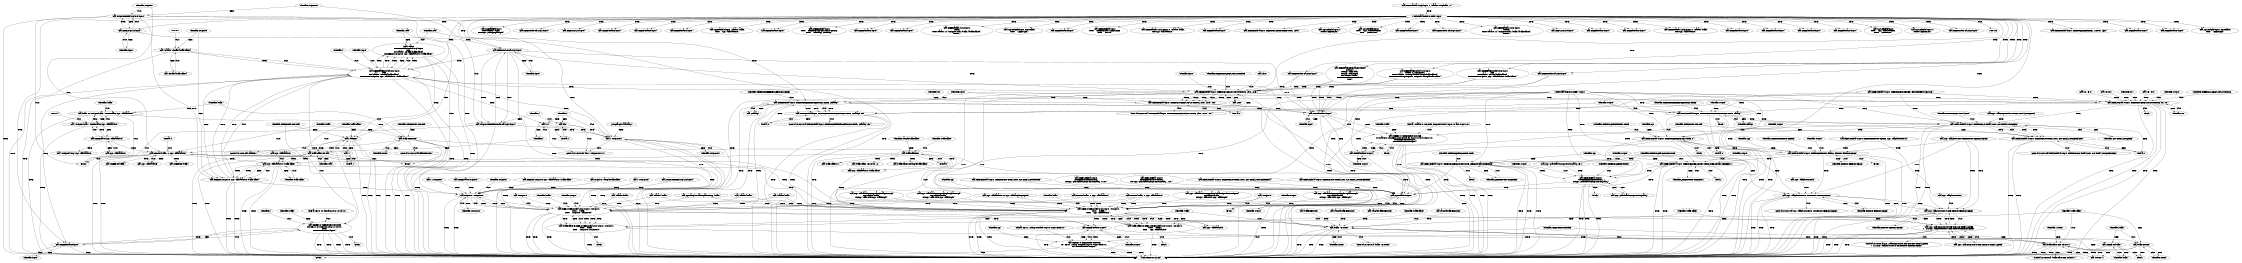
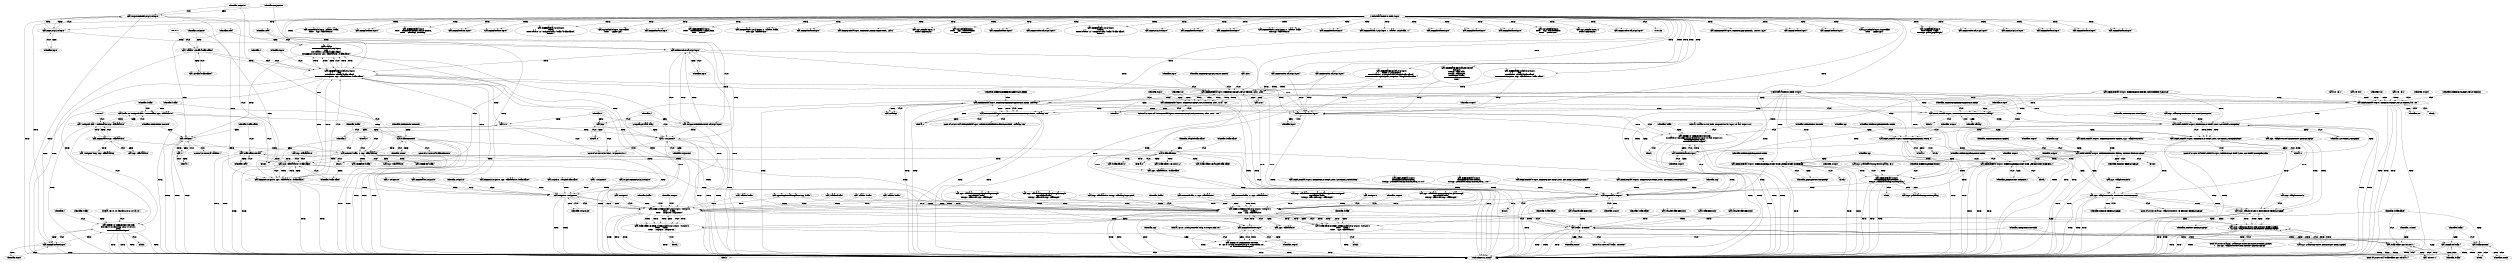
(1427, 10) -> (1385, 23)
